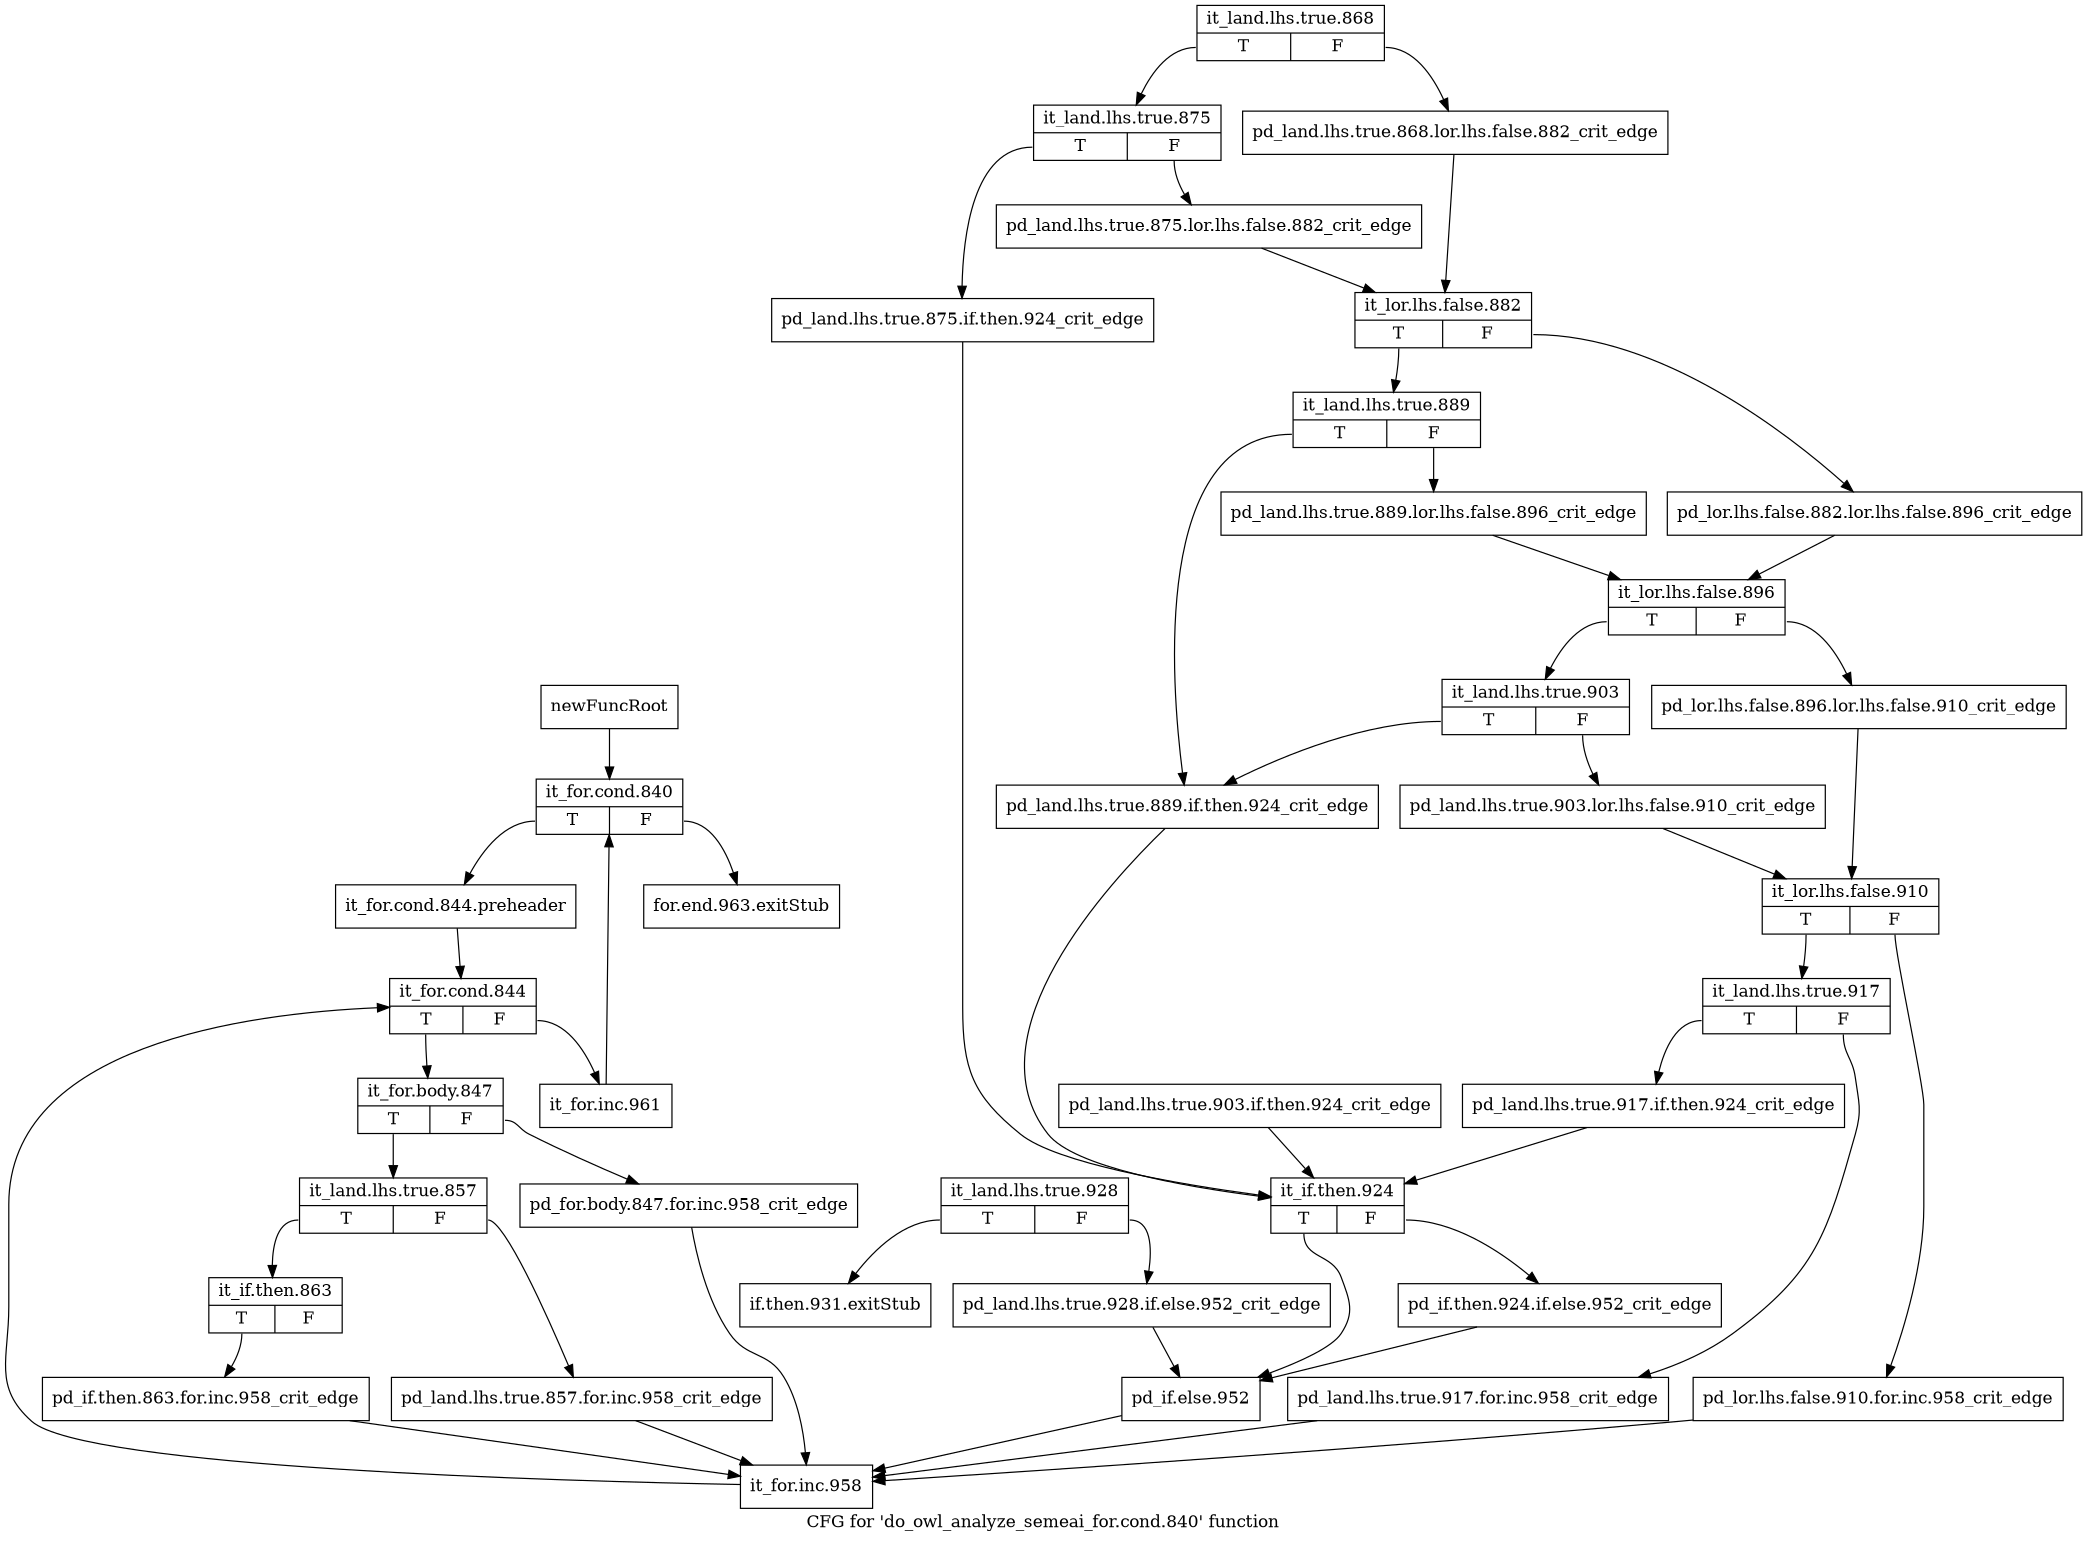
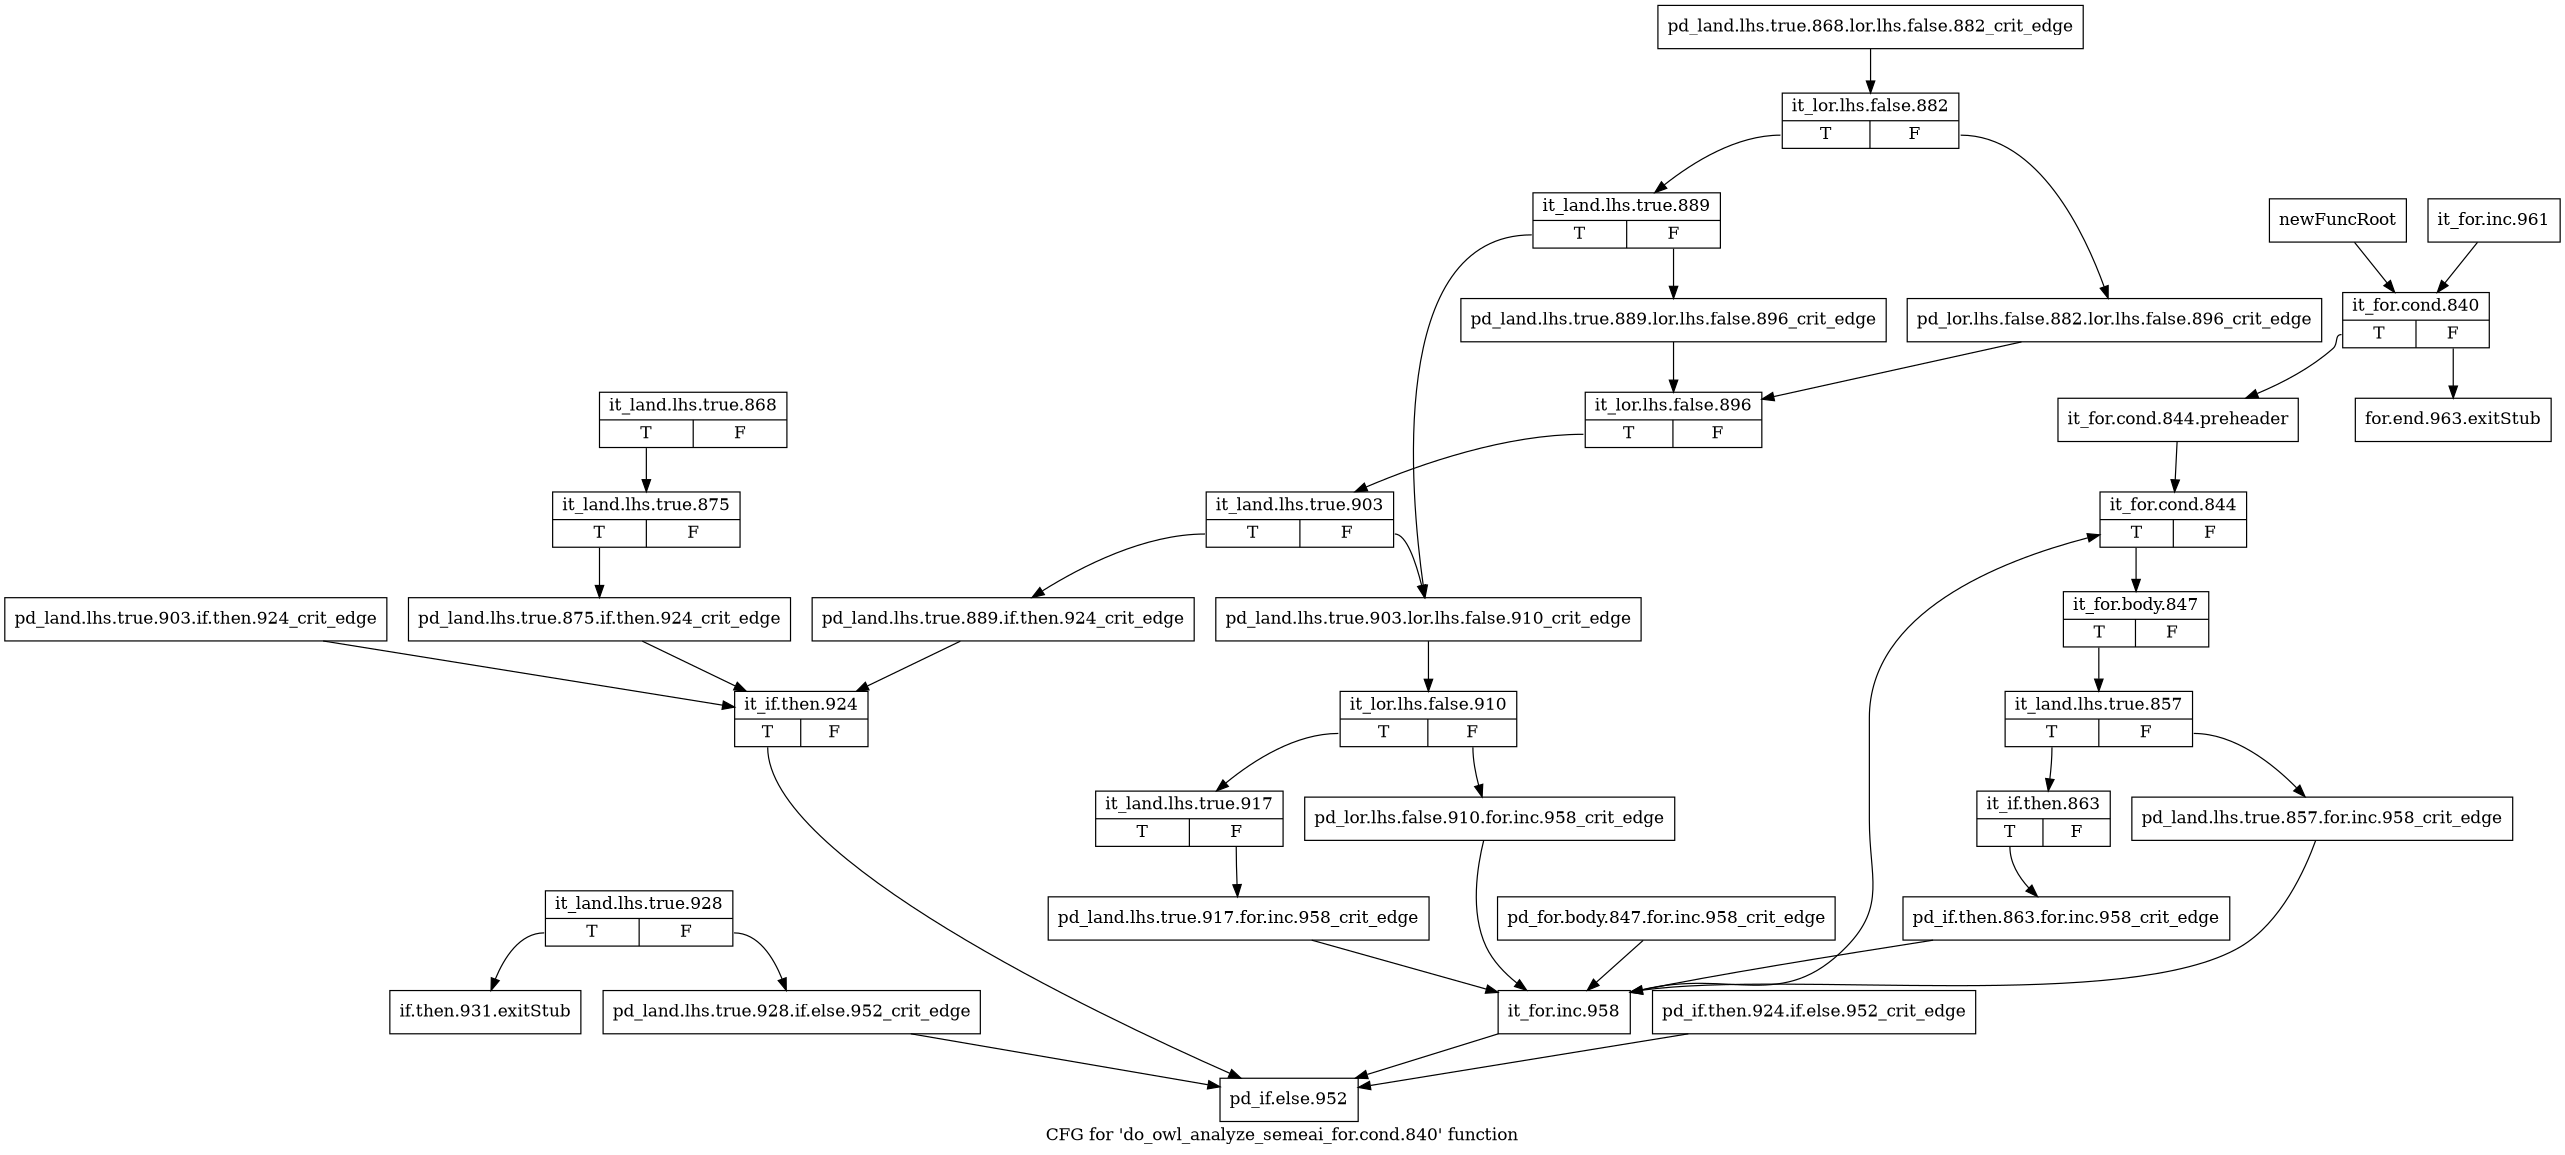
(1422, 65) -> none
(1209, 226) -> none
(1180, 576) -> (1418, 382)
(1859, 707) -> none
(573, 1038) -> none
(1653, 1106) -> none
(565, 1151) -> none
(1472, 1237) -> none
(1003, 1442) -> (1433, 1054)
